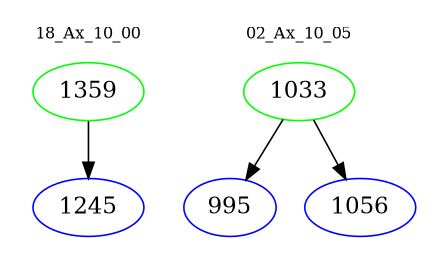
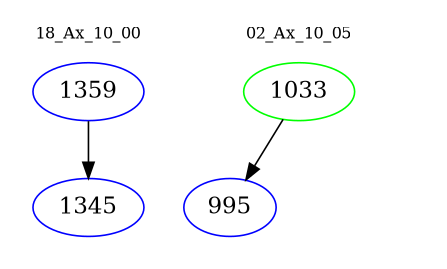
(88, 92) -> (88, 92)
(88, 207) -> (88, 207)
(360, 207) -> none
